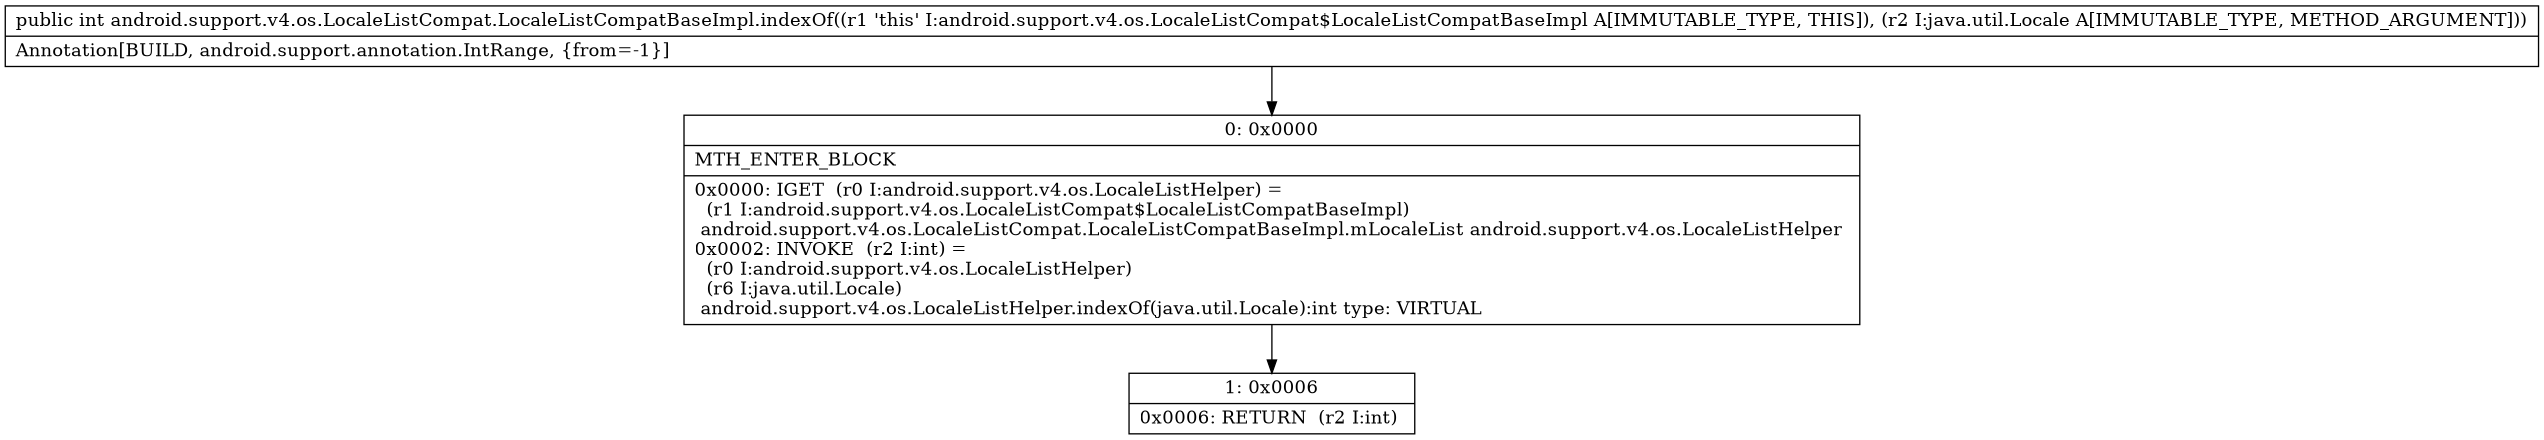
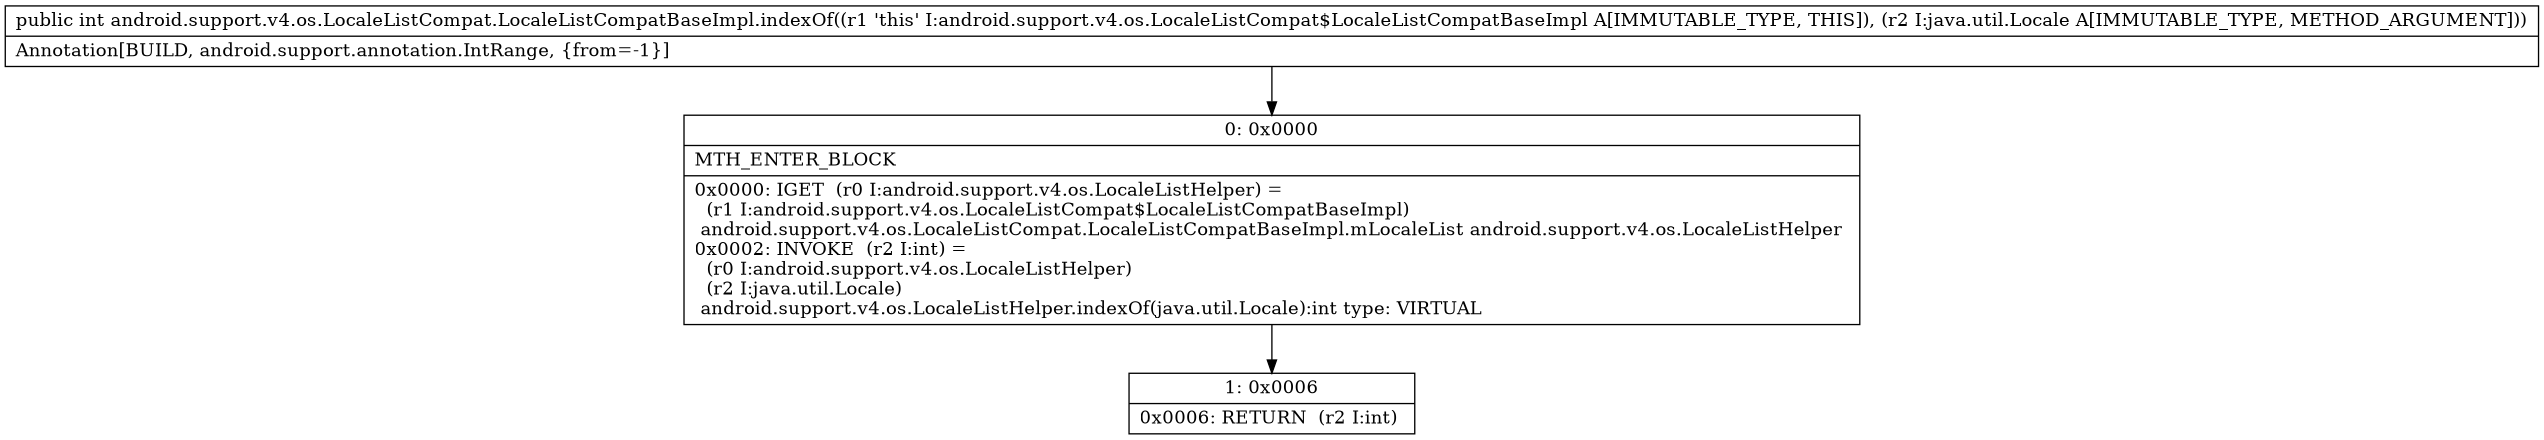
(799, 289) -> (799, 289)
